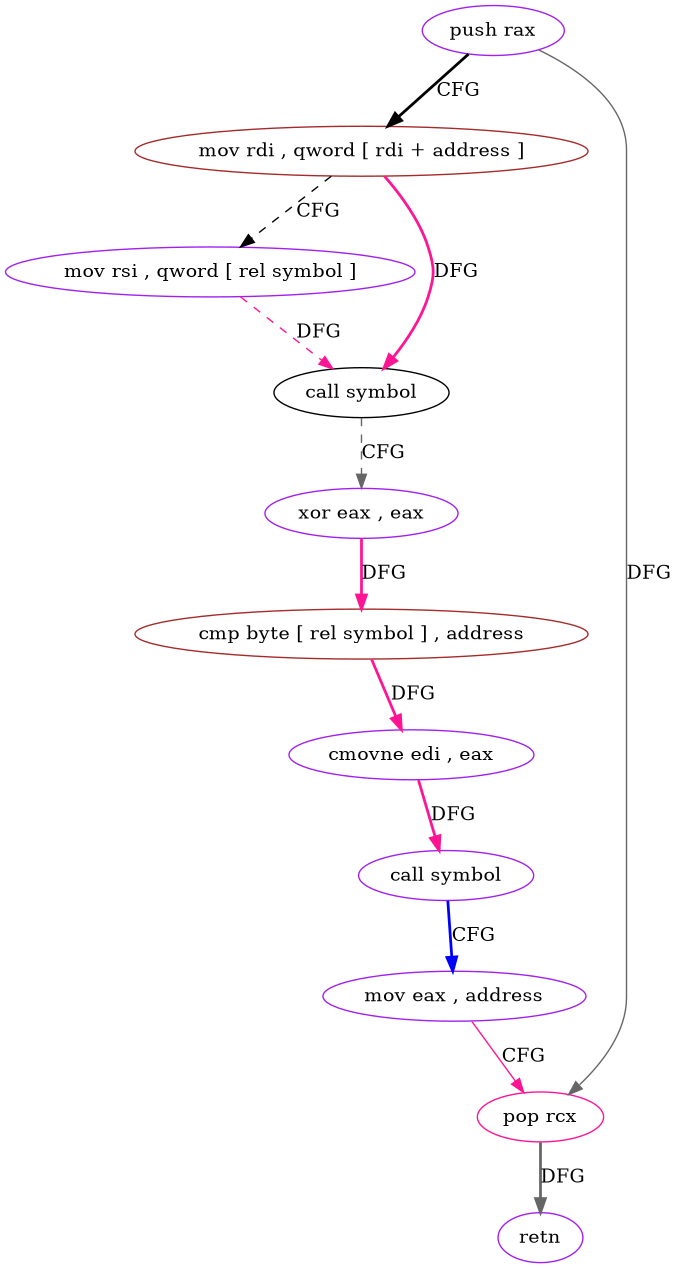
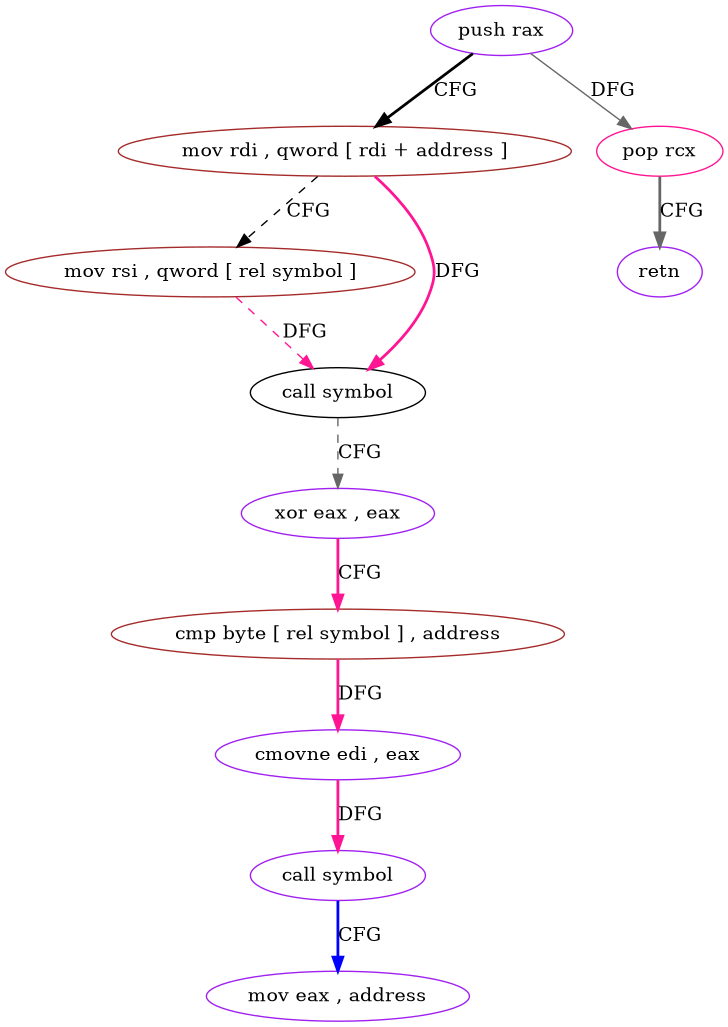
(210, 272) -> (210, 272)
(384, 574) -> (360, 574)
(494, 1051) -> none
(563, 1177) -> (682, 212)
